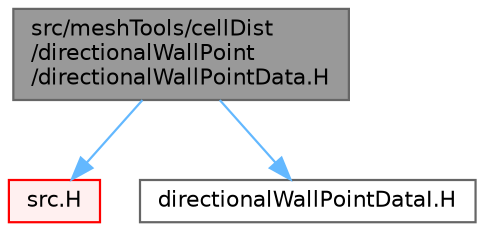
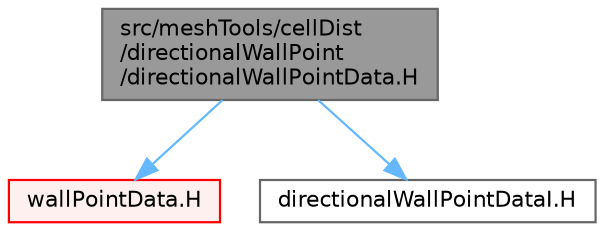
(54, 201) -> (114, 201)
